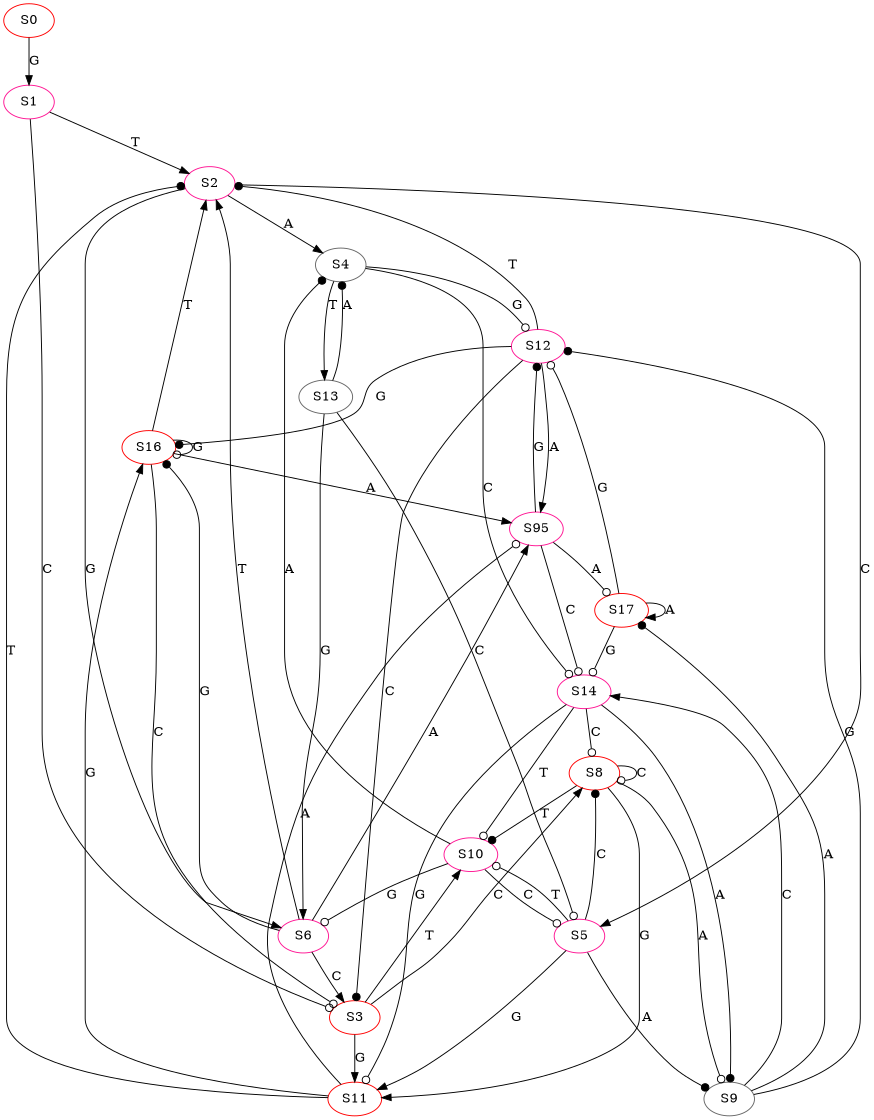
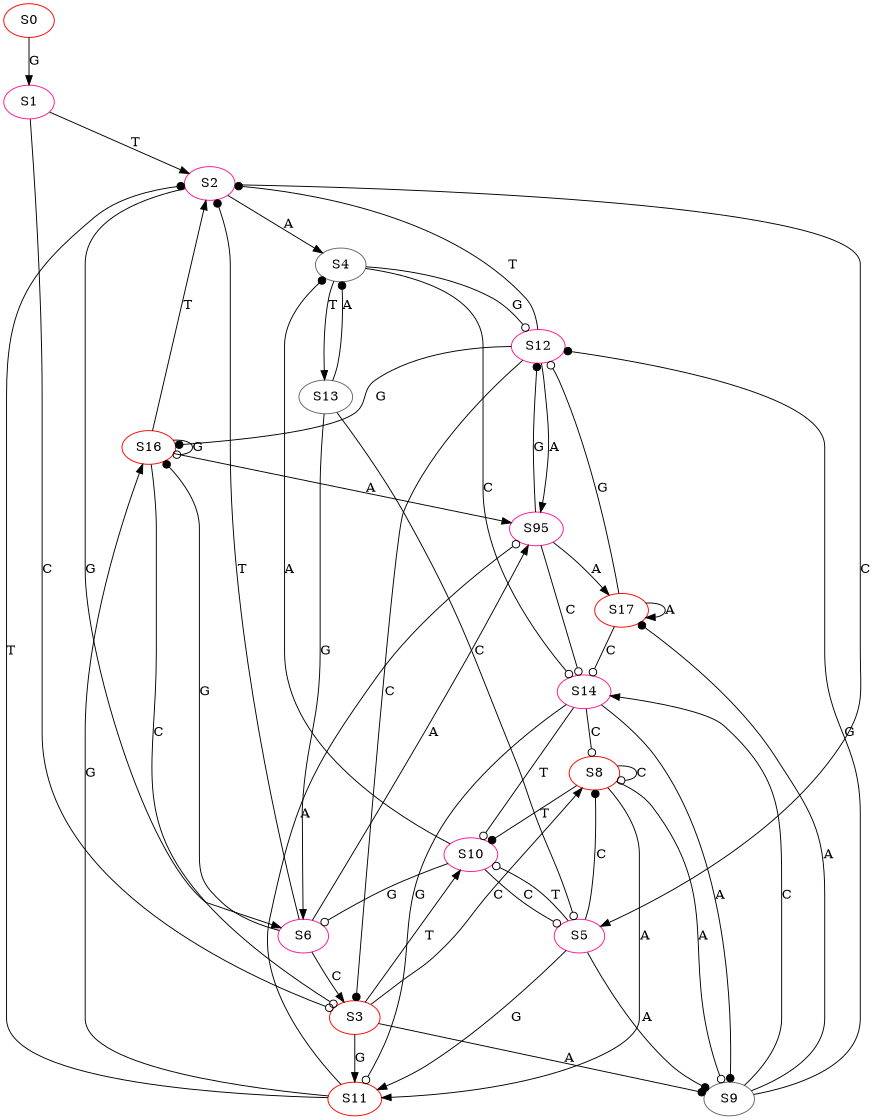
(237, 565) -> (237, 565)
(580, 565) -> (580, 565)
(611, 651) -> (611, 651)
(645, 936) -> (645, 936)
none -> (538, 1057)
